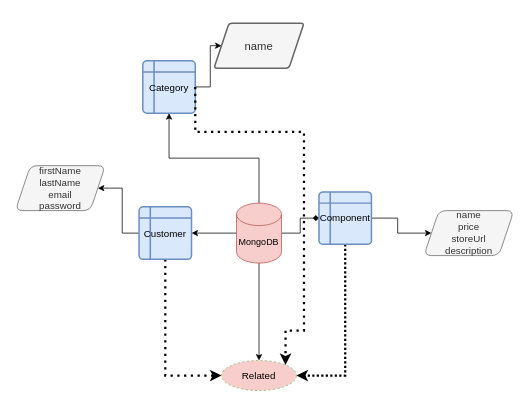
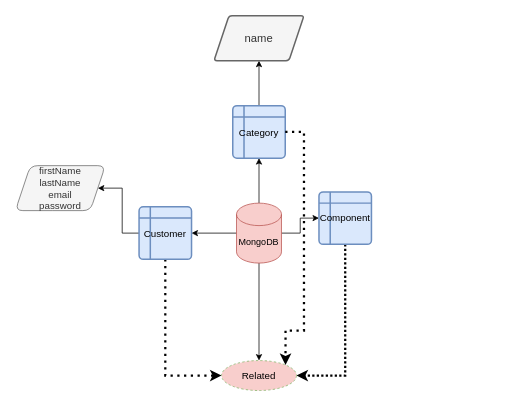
(259, 45) -> (259, 38)
(169, 87) -> (259, 132)
(312, 218) -> (312, 218)
(398, 224) -> none
(469, 233) -> none
